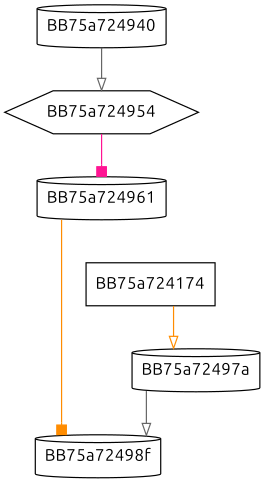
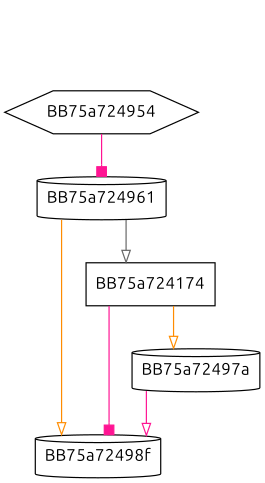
(102, 26) -> none
none -> (126, 235)
(62, 321) -> (62, 321)
none -> (109, 364)
(146, 407) -> (146, 407)
